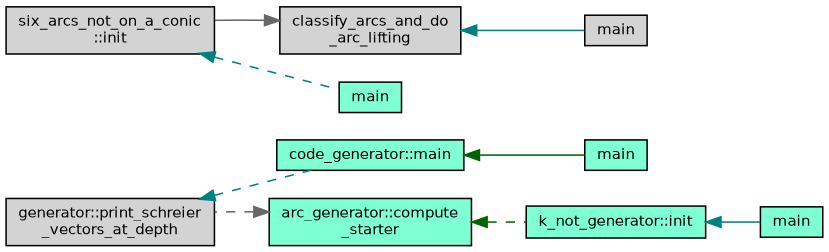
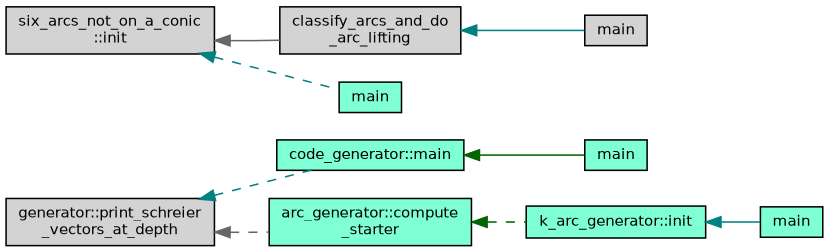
(240, 20) -> (255, 41)
(234, 212) -> (250, 232)
(616, 222) -> (616, 222)
